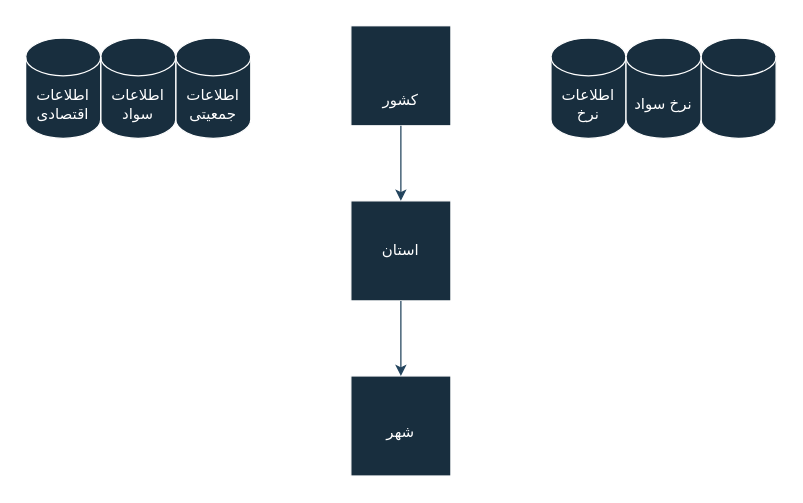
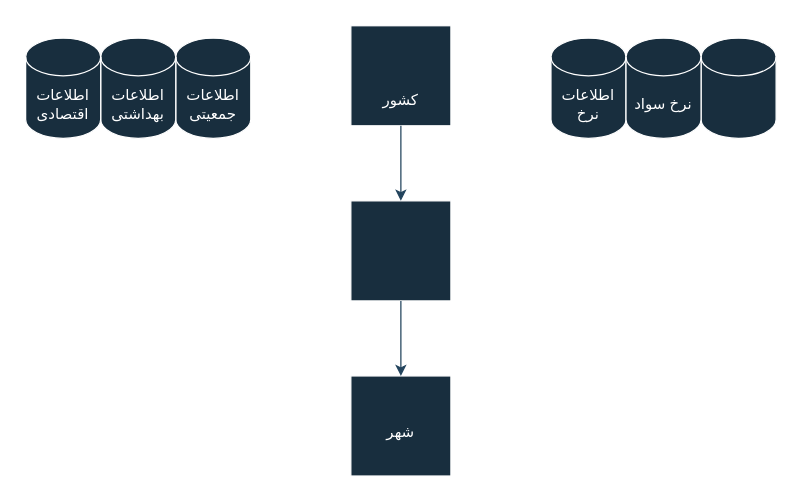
(138, 104) -> (138, 104)
(401, 251) -> none
